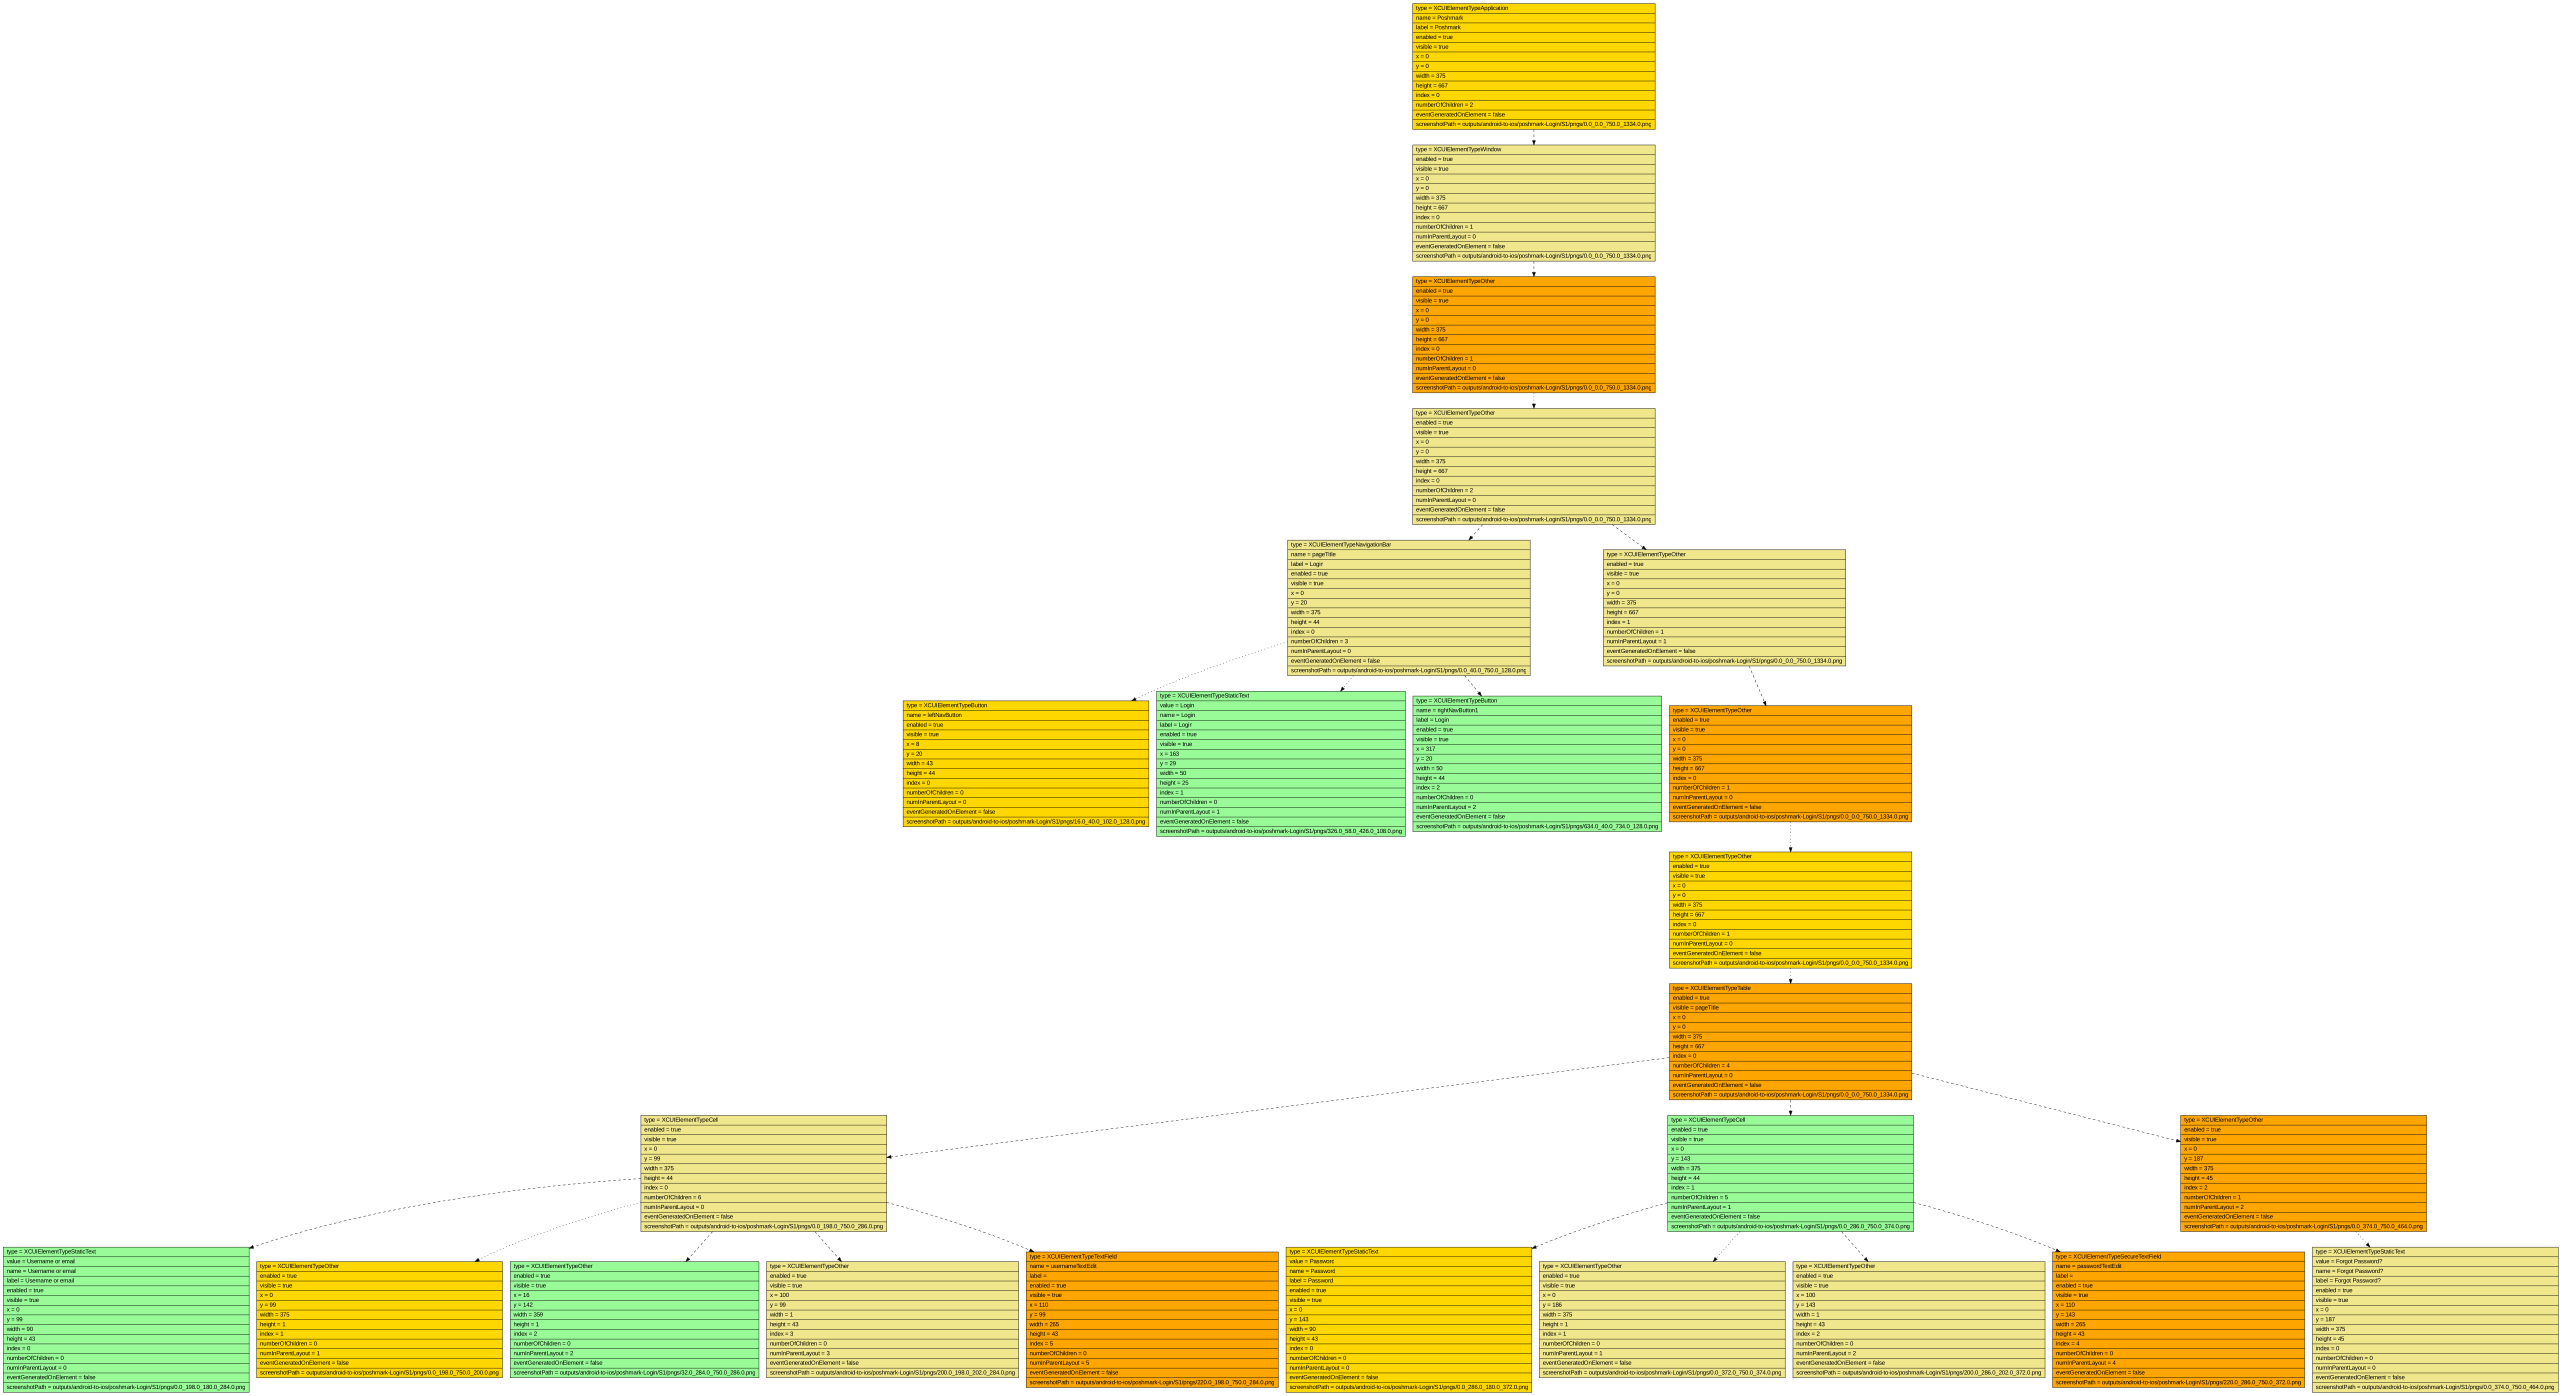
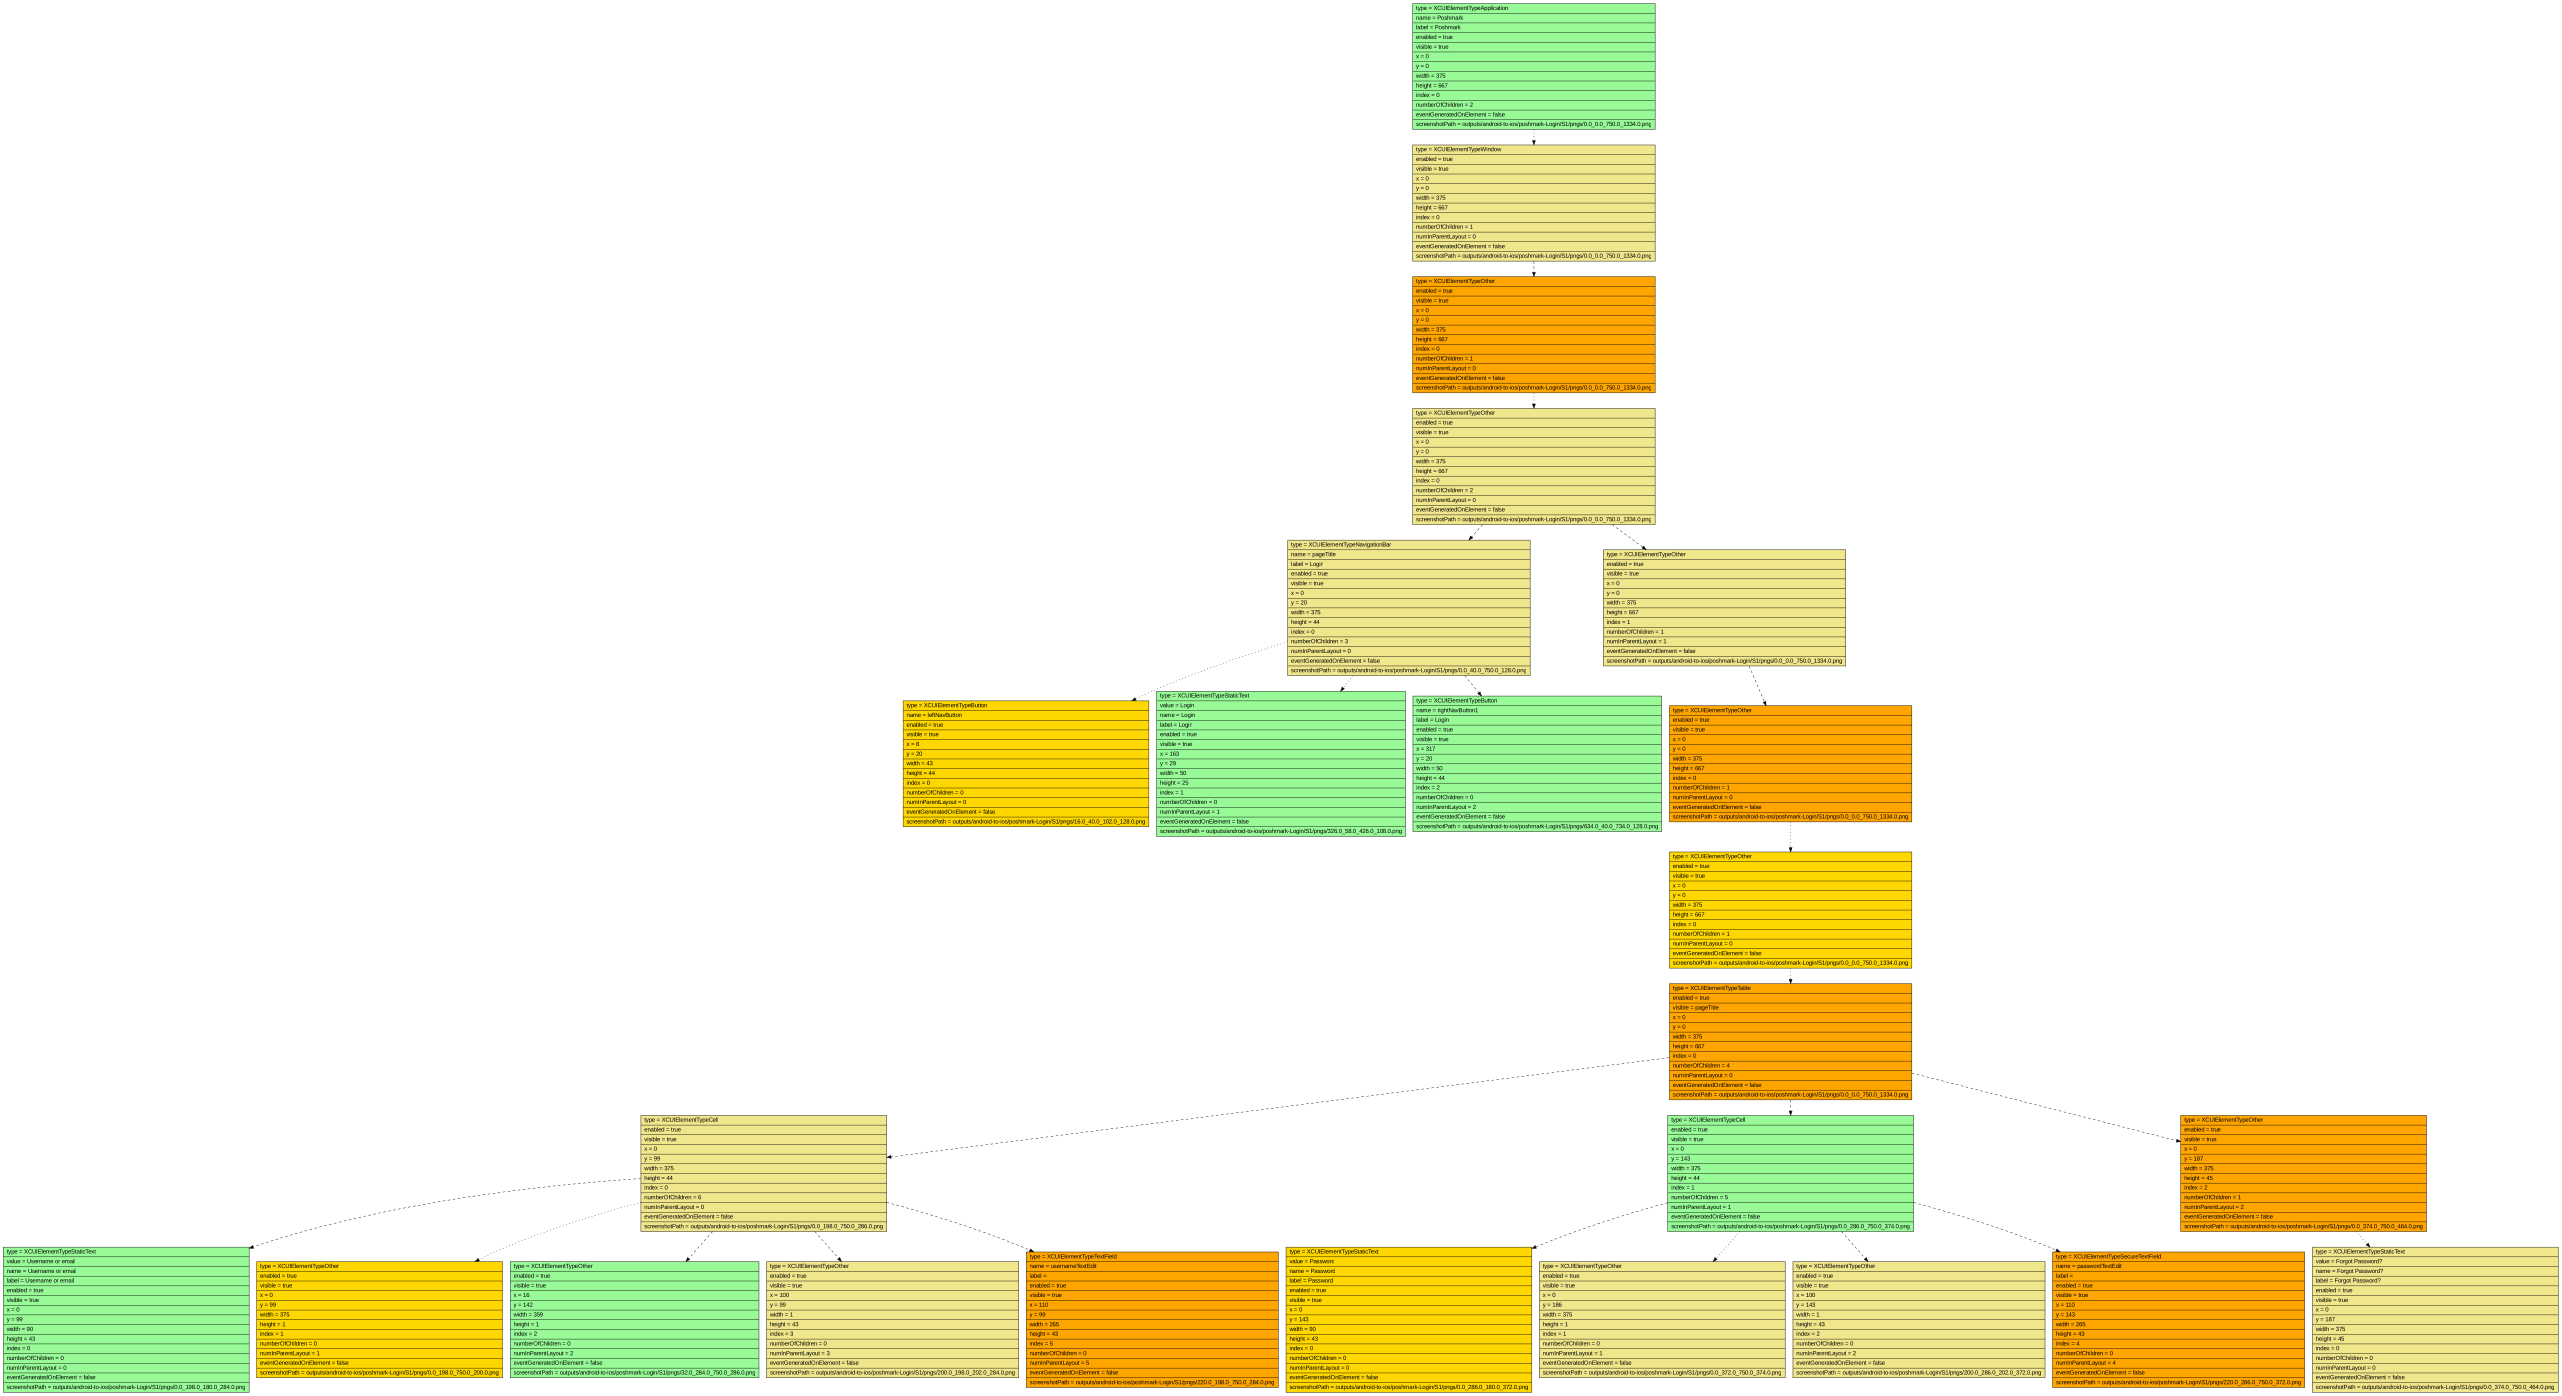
(1534, 66) -> (1534, 66)
(1534, 135) -> (1534, 135)
